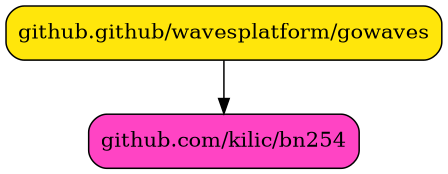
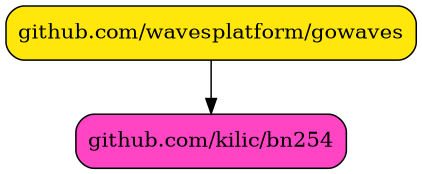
(224, 33) -> (211, 33)
